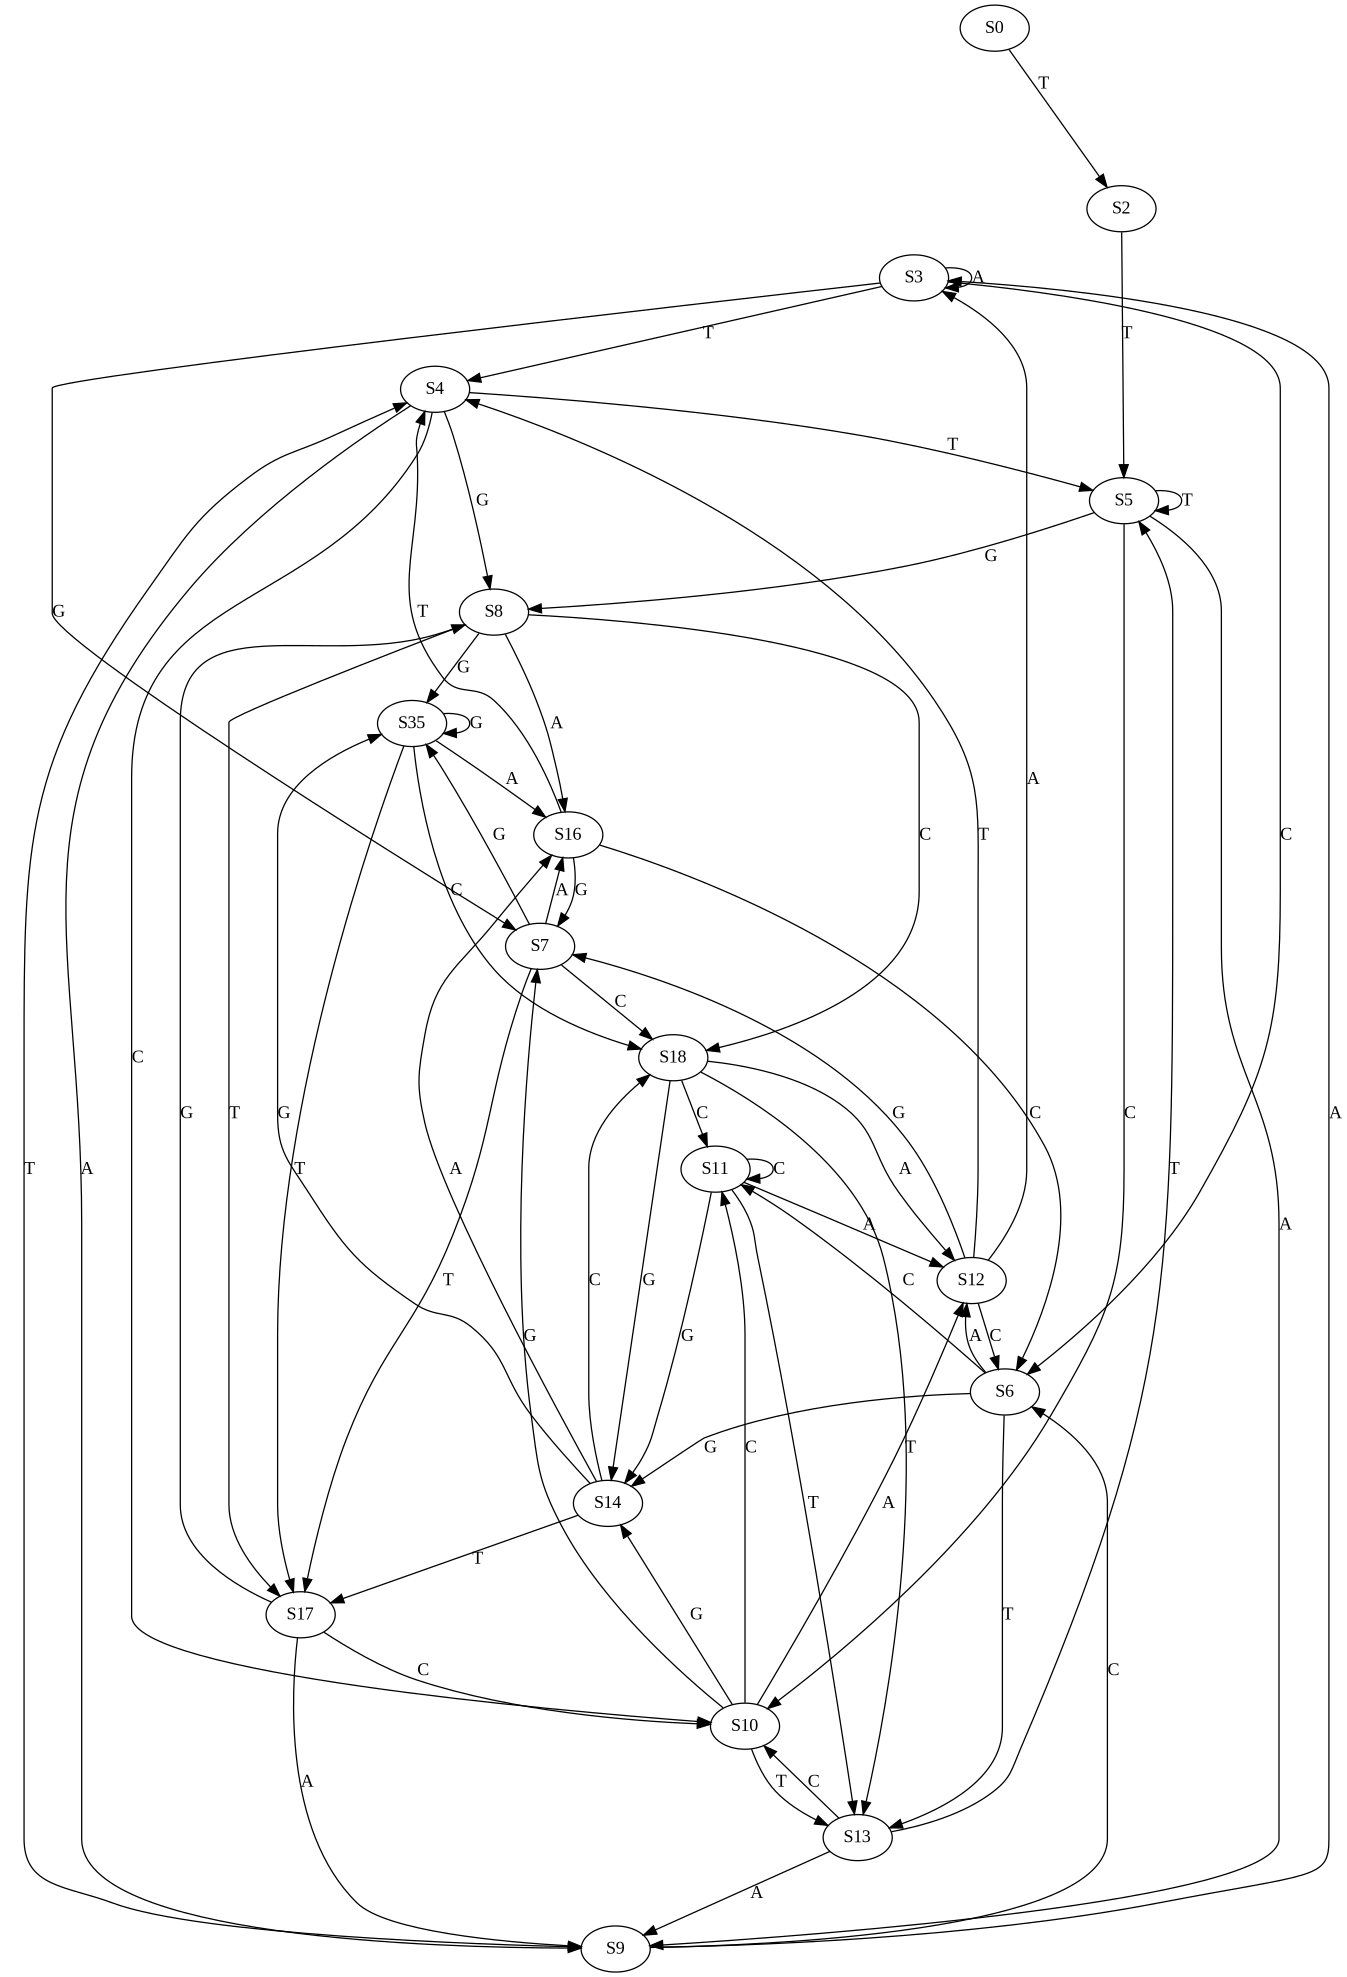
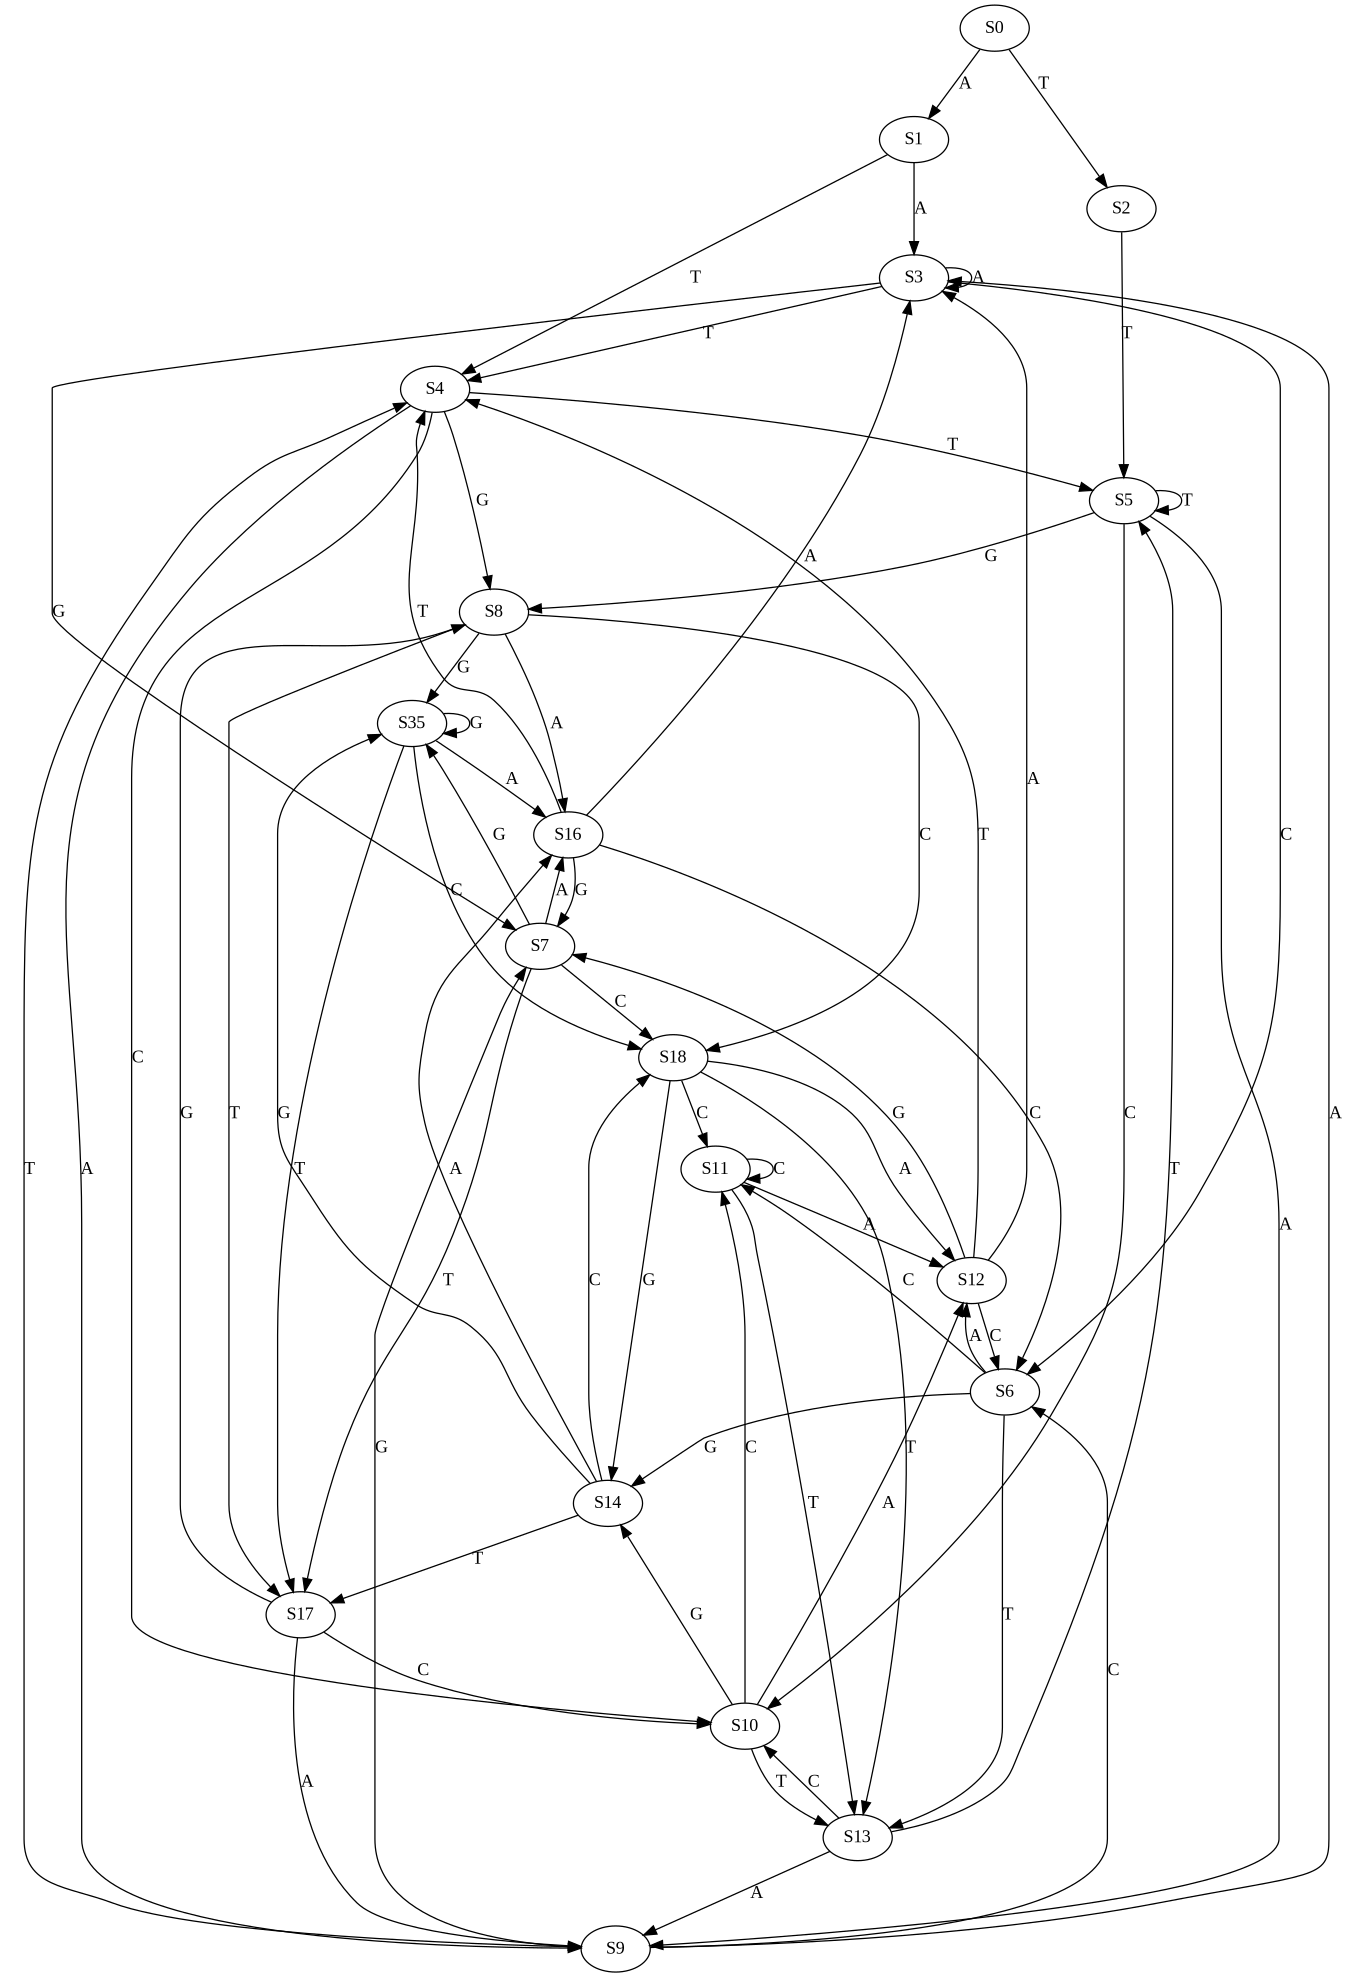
none -> (914, 140)
none -> (771, 596)
(680, 1335) -> none
(527, 1379) -> (375, 1522)
